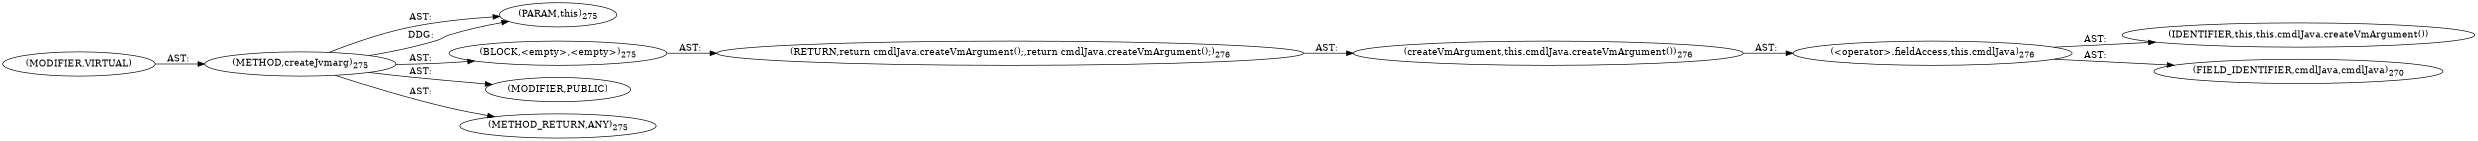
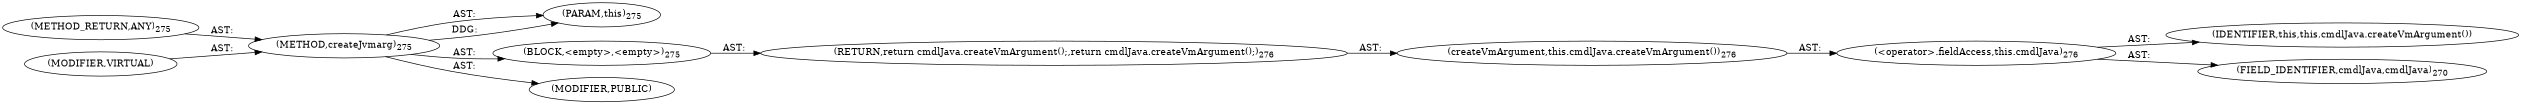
(411, 98) -> (220, 37)
